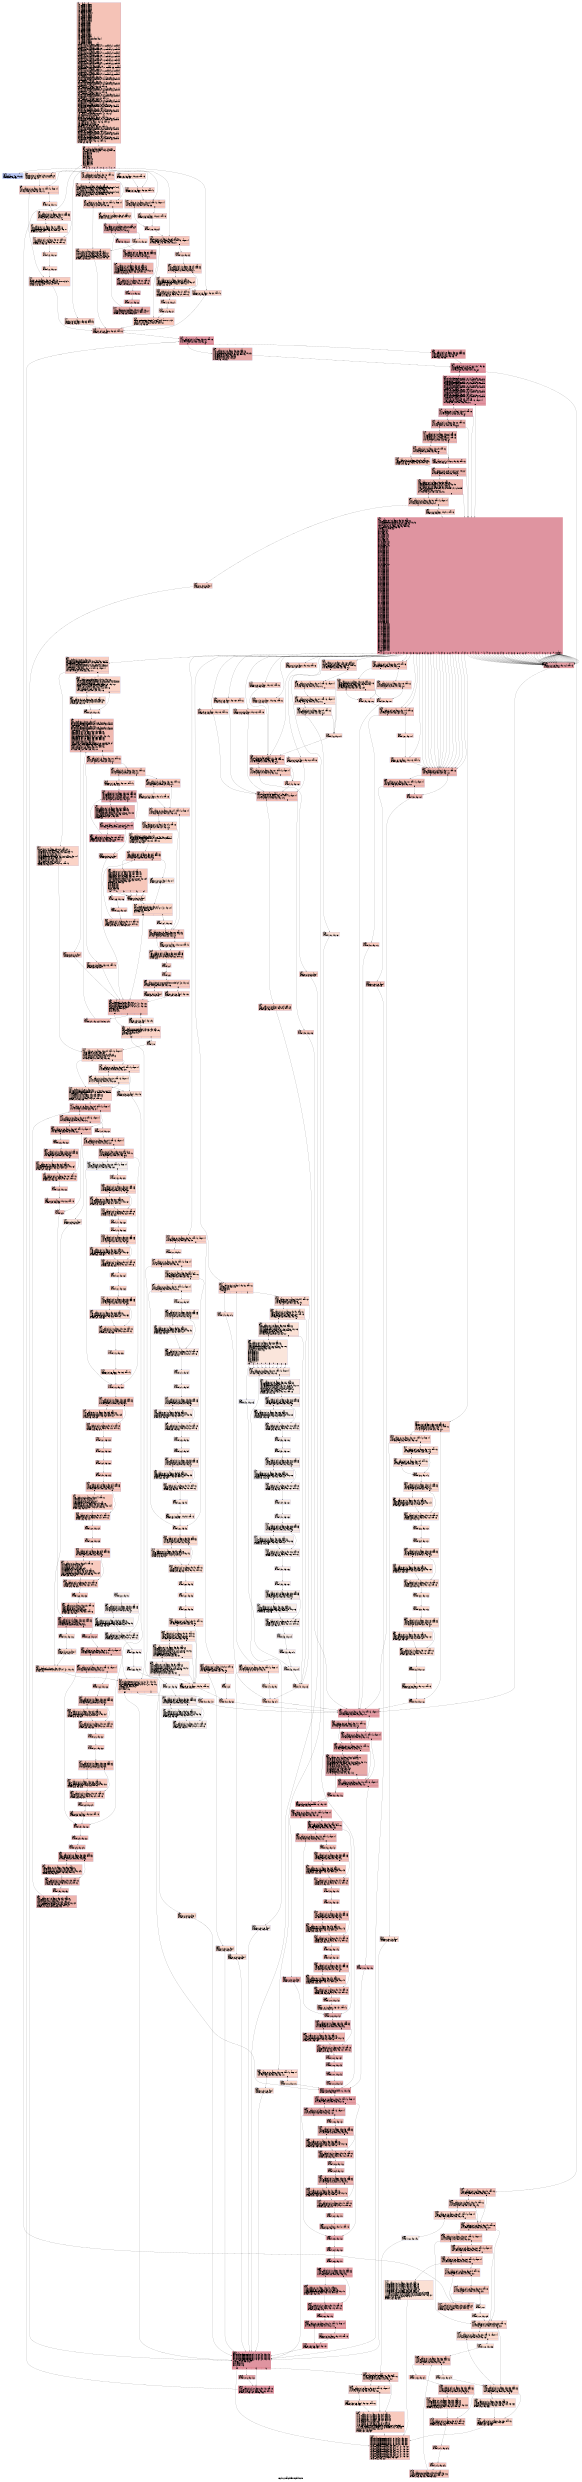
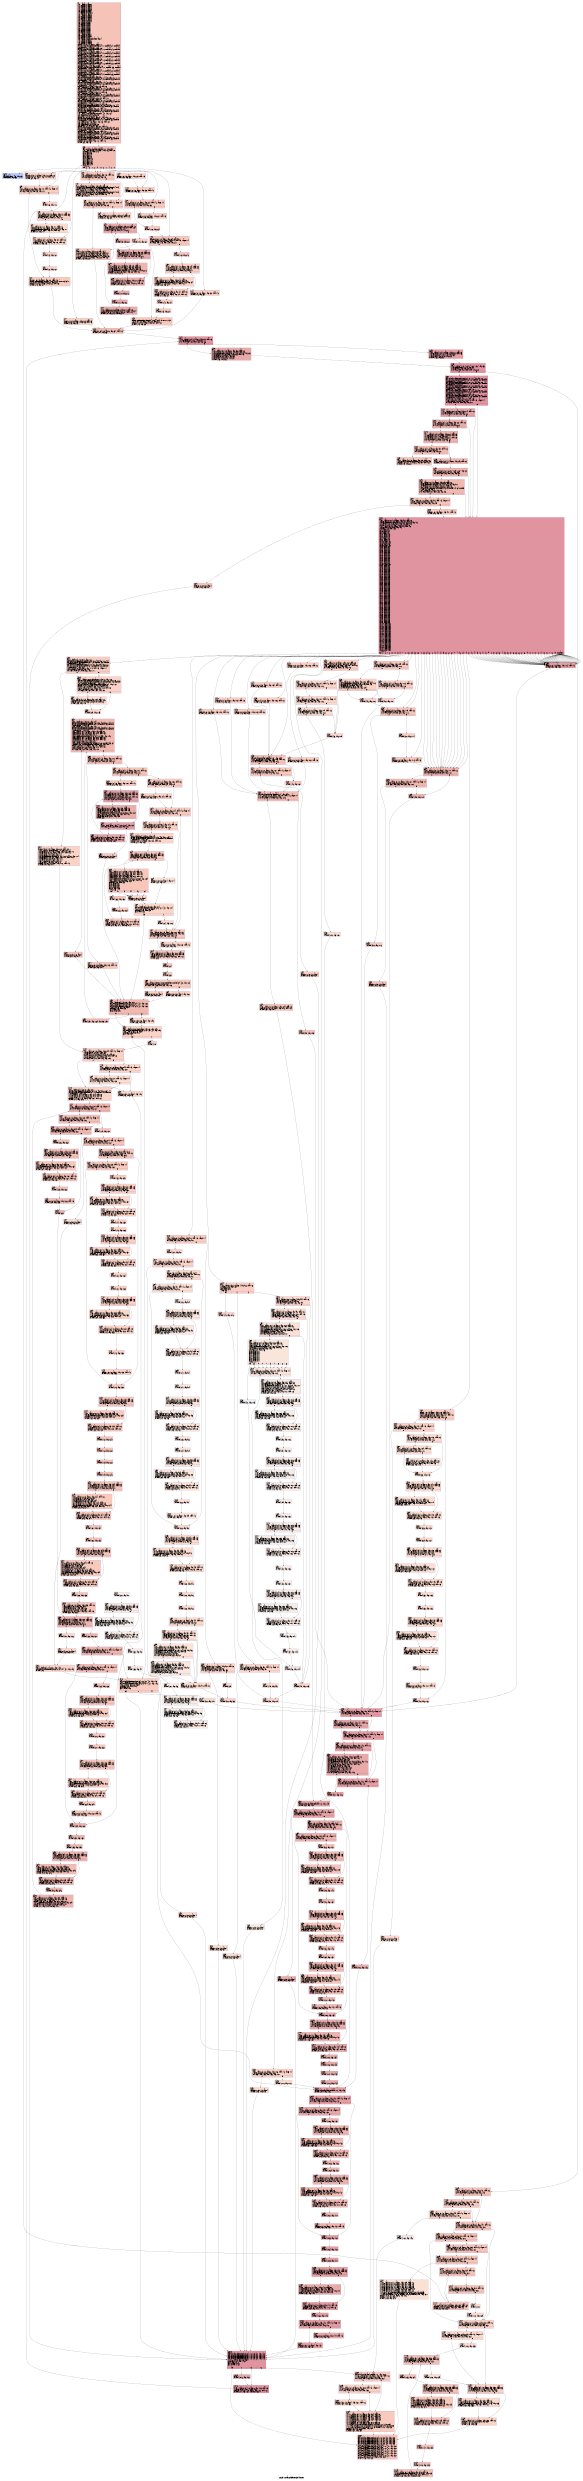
(107, 1166) -> (107, 1166)
none -> (423, 1462)
